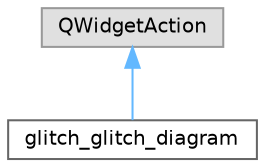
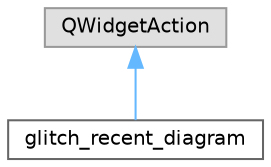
(133, 140) -> (136, 140)
